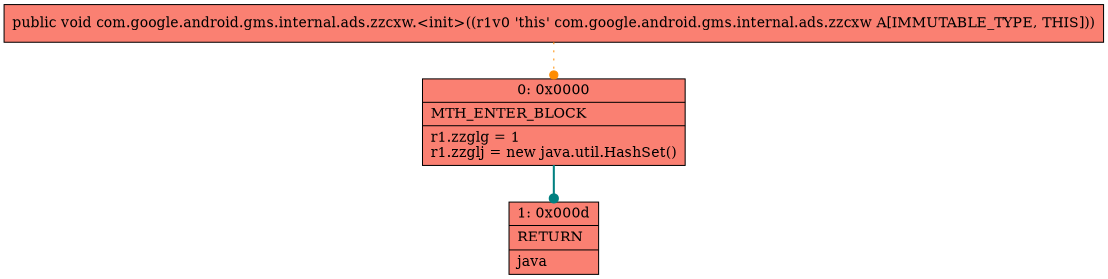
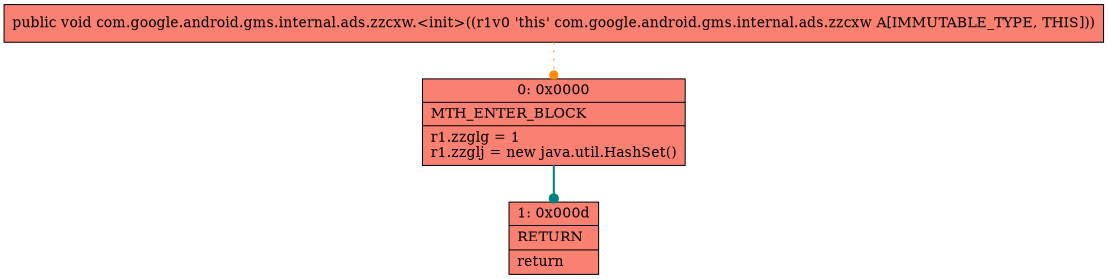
(532, 262) -> (541, 262)
